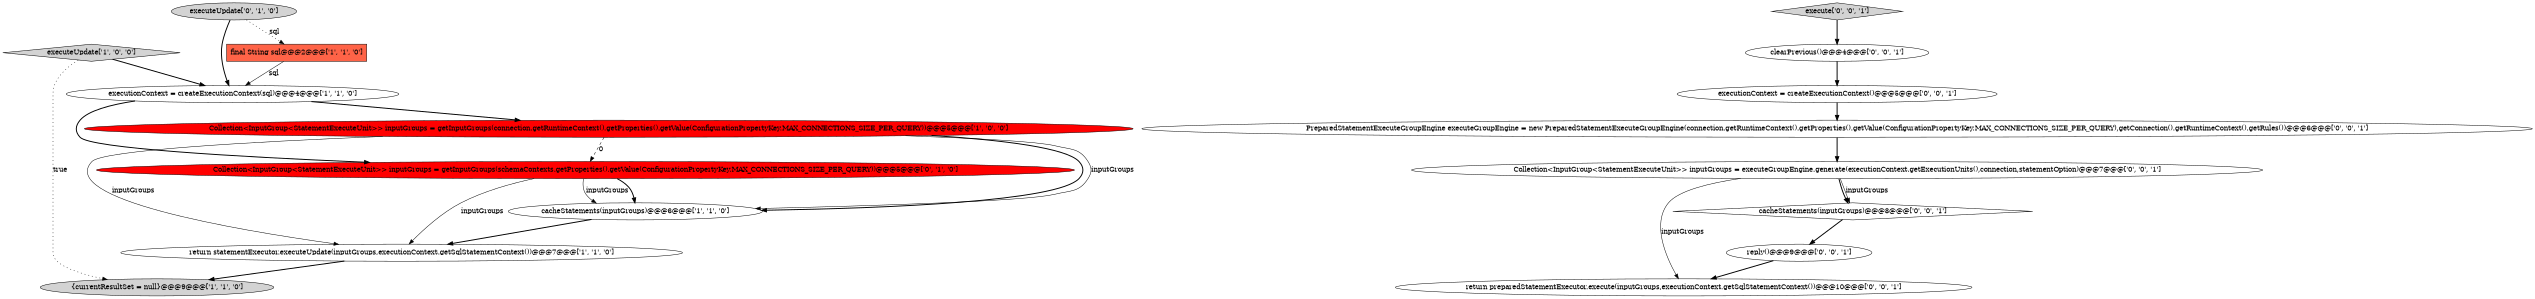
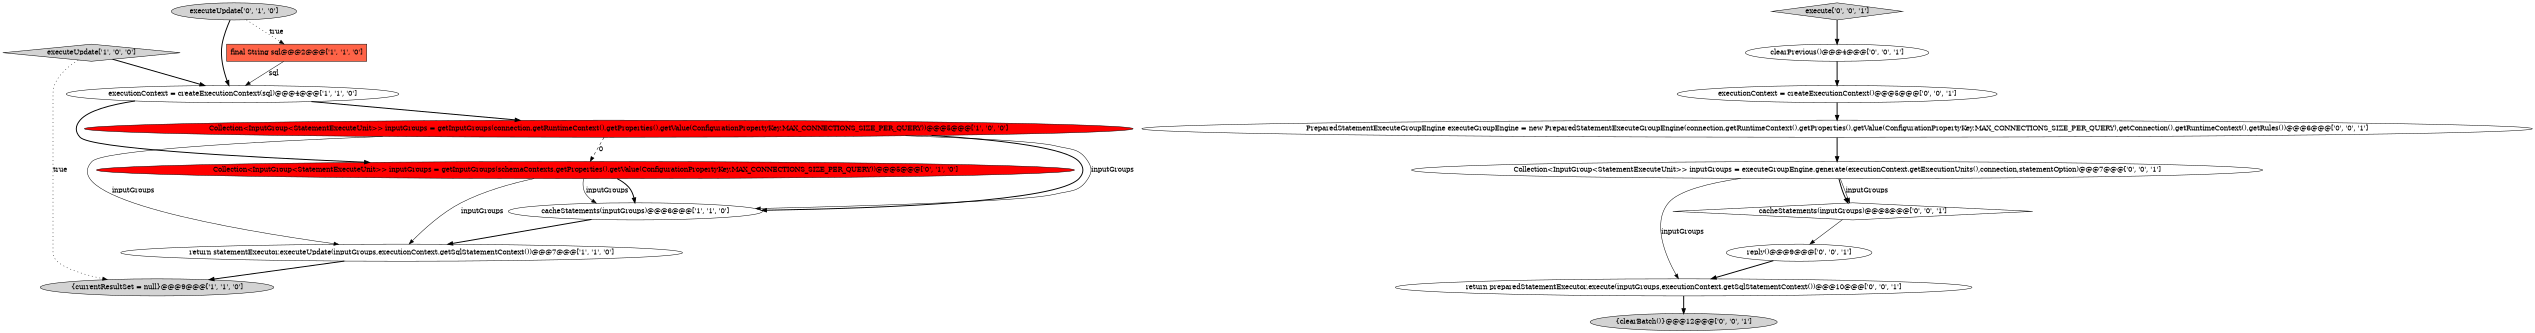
(274, 32) -> (276, 32)
(1828, 230) -> (1828, 230)
none -> (1684, 322)
